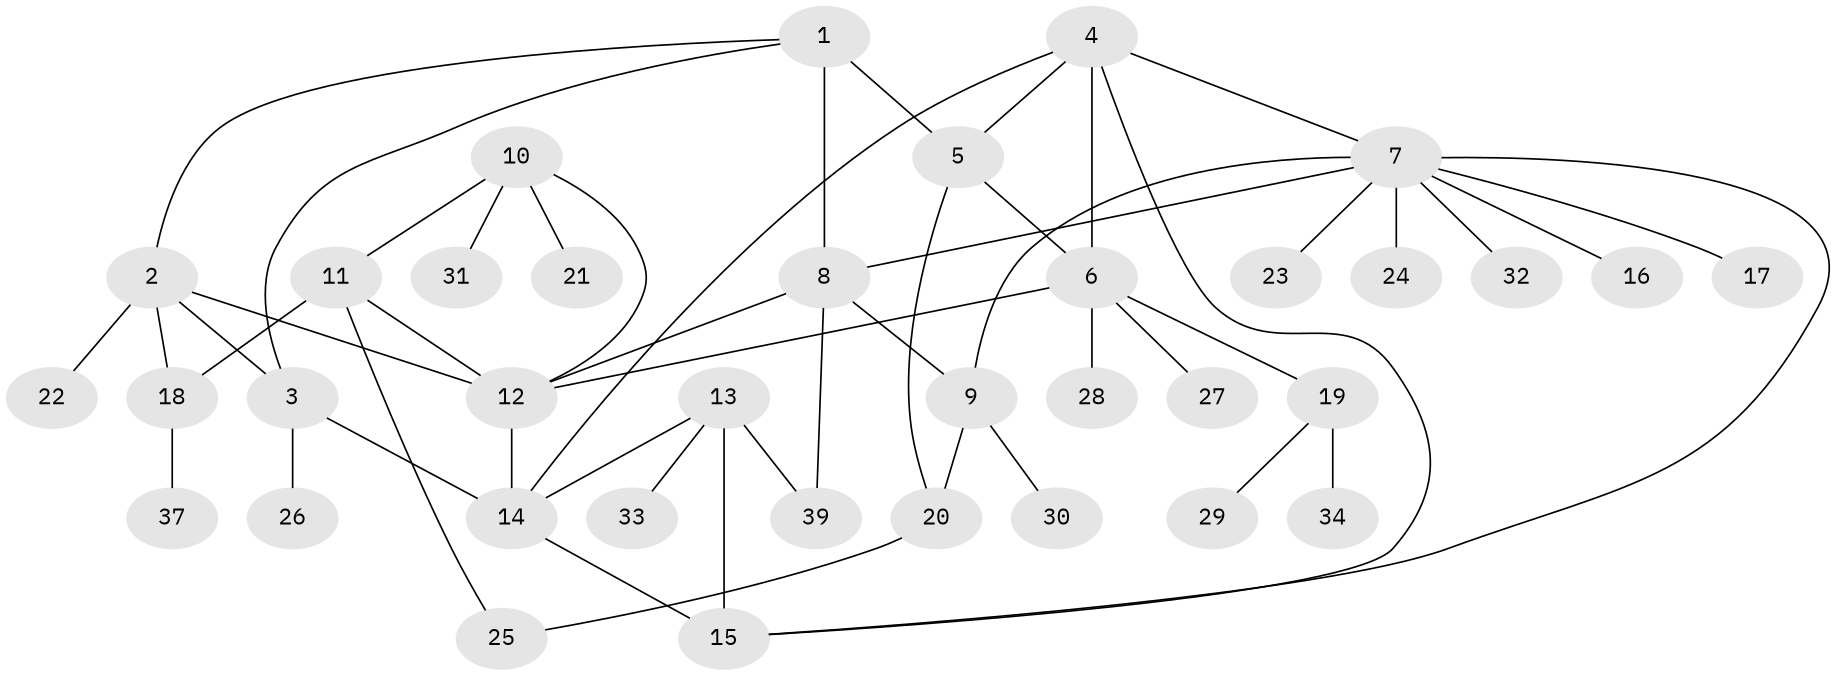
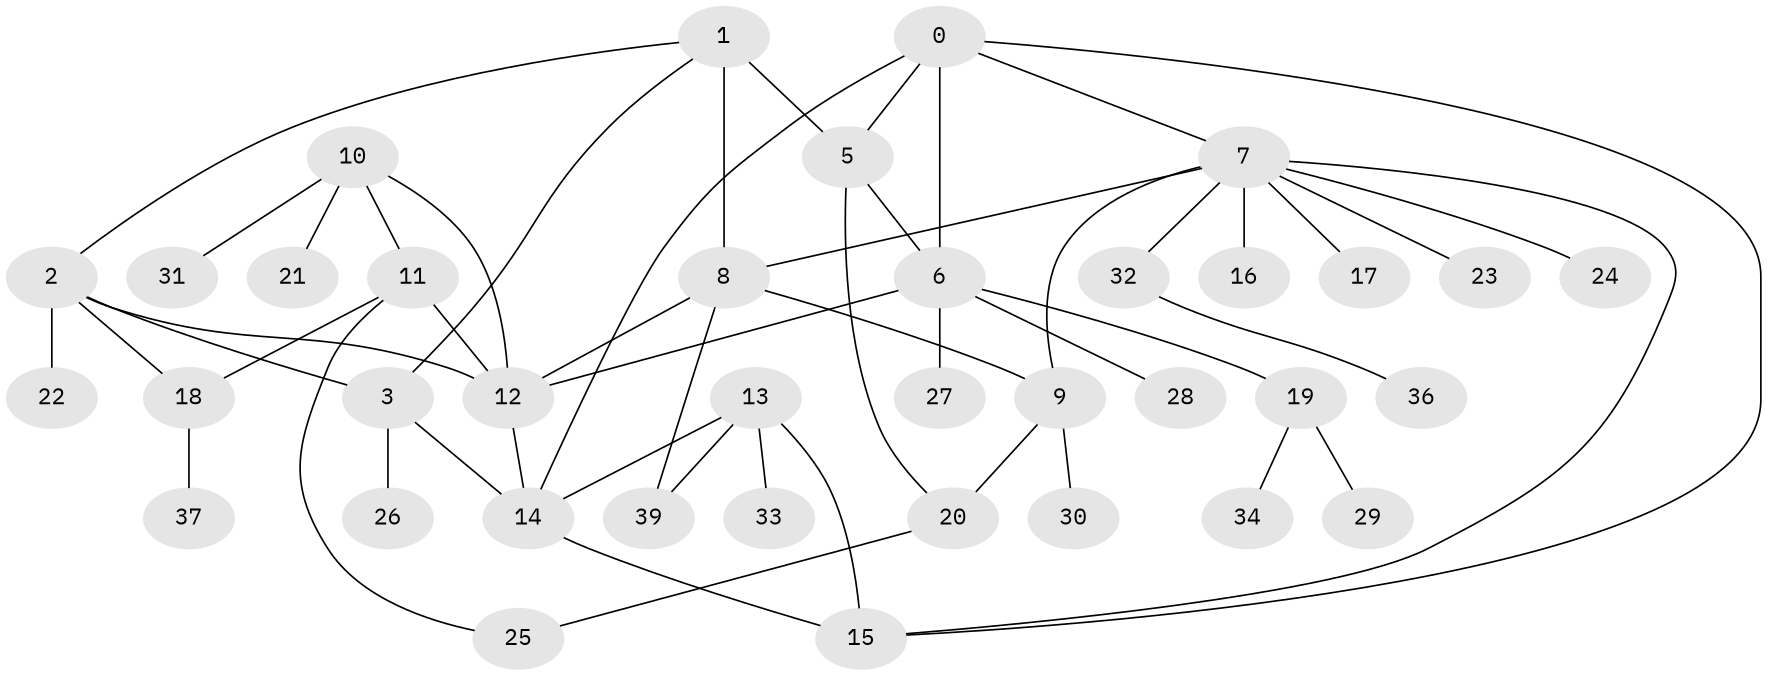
(1092, 37) -> (940, 37)
none -> (1421, 398)
